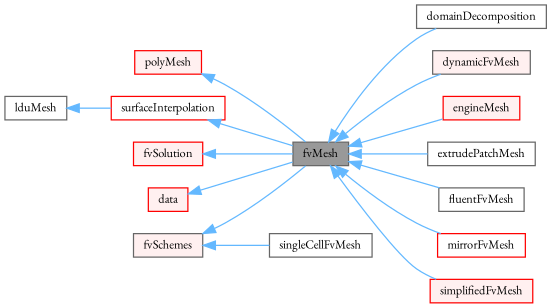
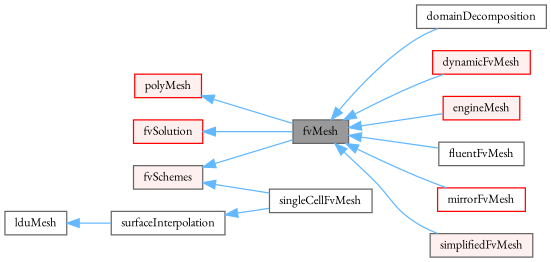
(481, 62) -> (481, 62)
(168, 108) -> (168, 223)
(256, 135) -> (253, 211)
(481, 154) -> none
(168, 200) -> none
(481, 291) -> (481, 245)
